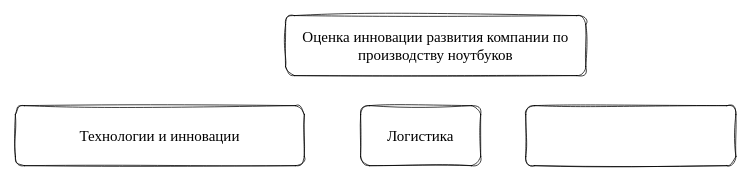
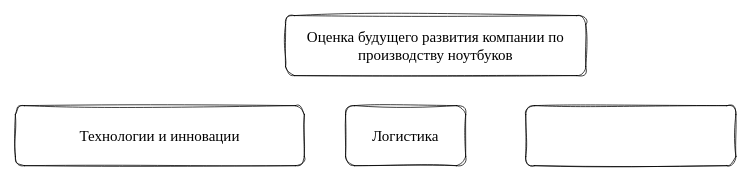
(435, 45) -> (435, 45)
(420, 135) -> (405, 135)
